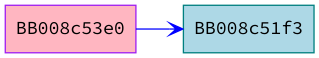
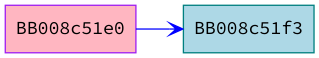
(71, 29) -> (71, 29)
